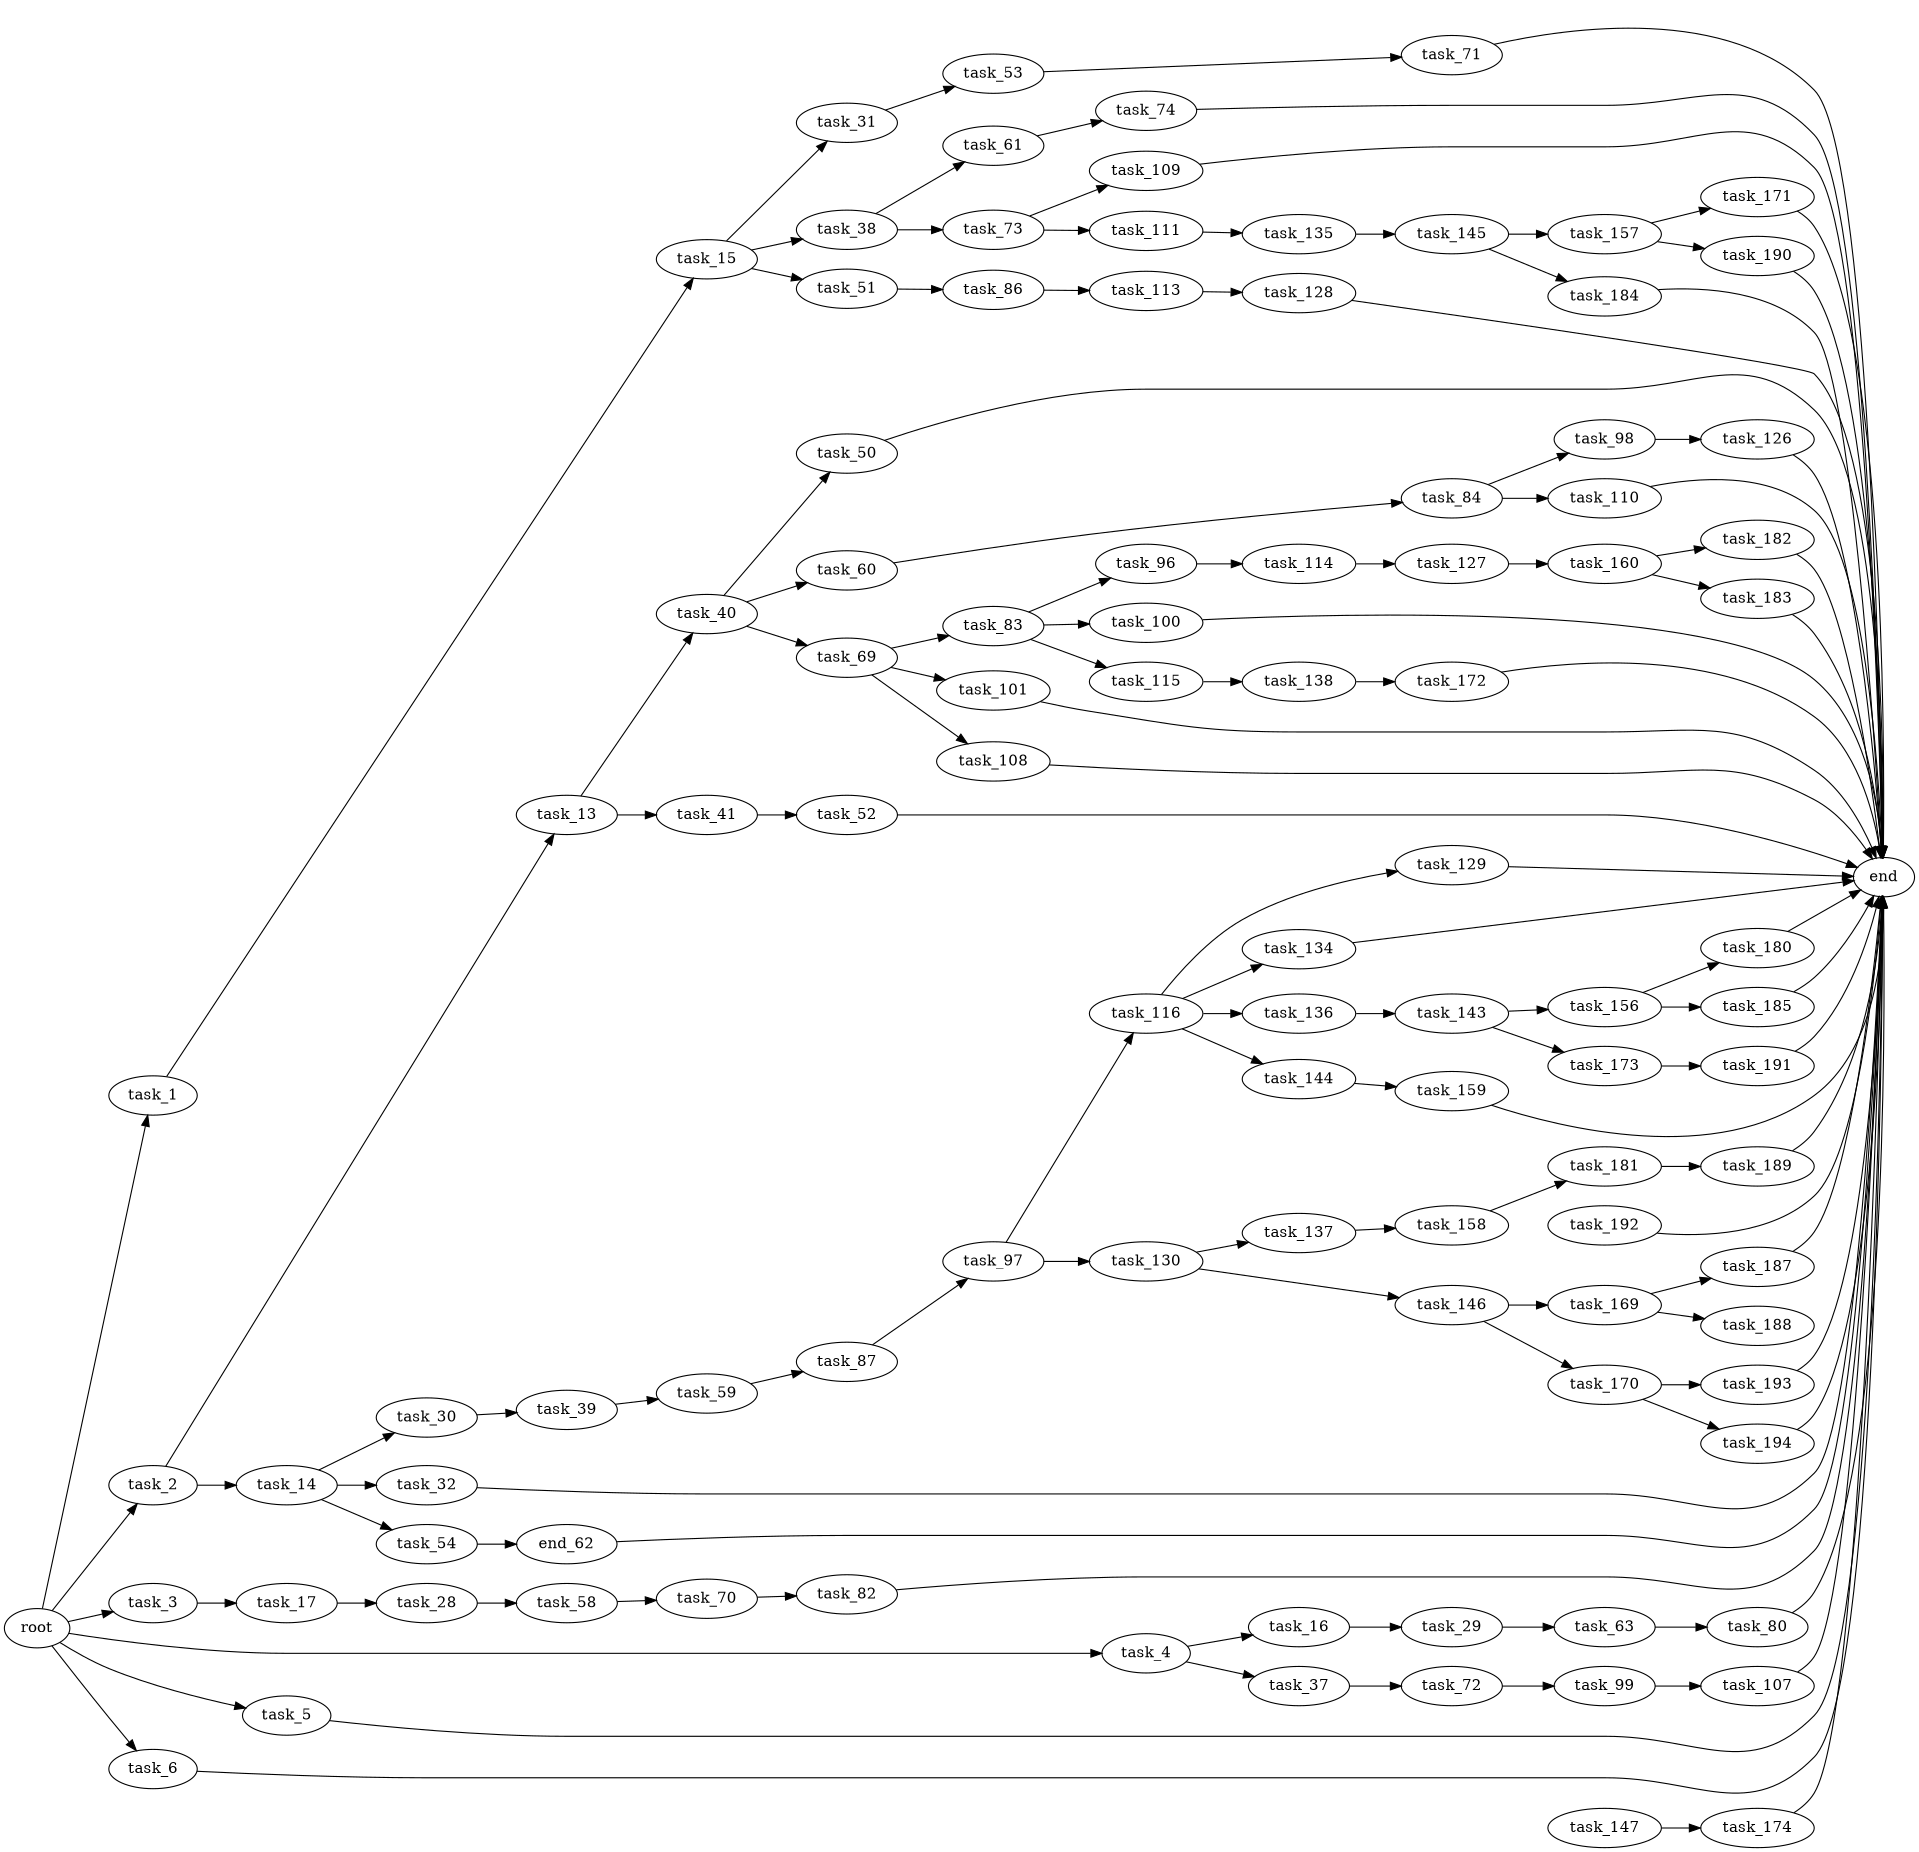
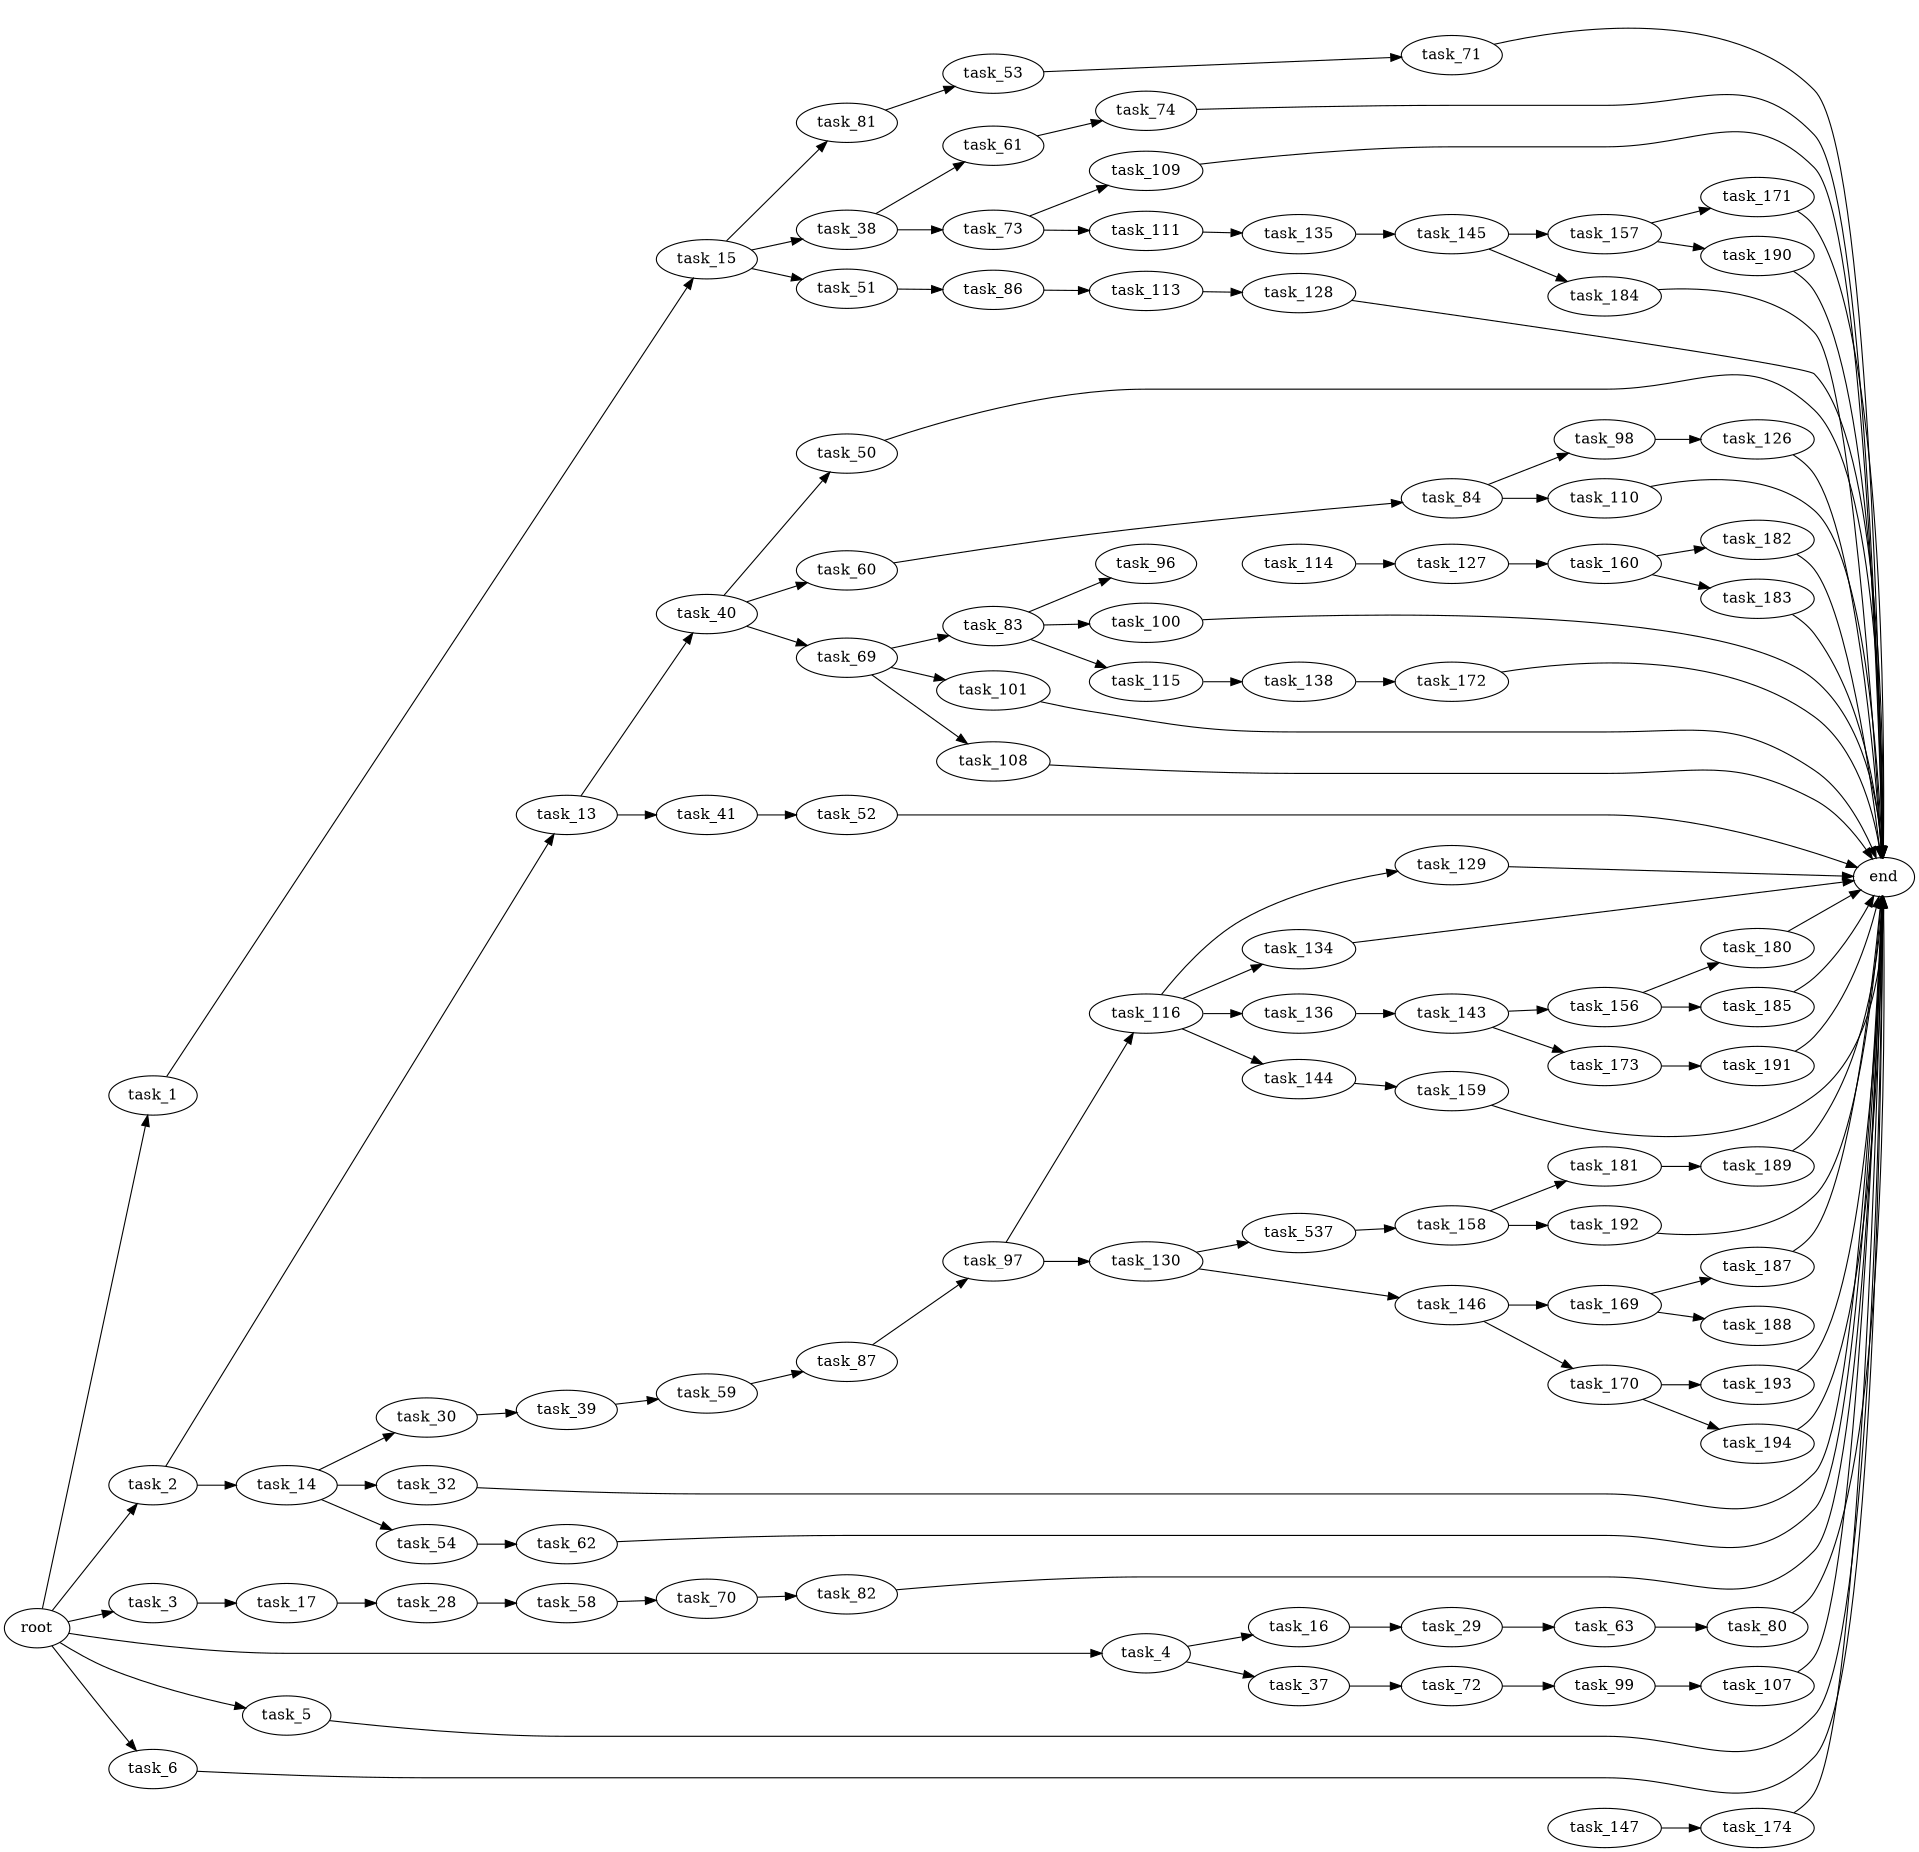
(847, 123) -> (847, 123)
(1214, 564) -> none
none -> (1523, 1225)
(1299, 1233) -> (1299, 1233)
(567, 1544) -> (567, 1544)
